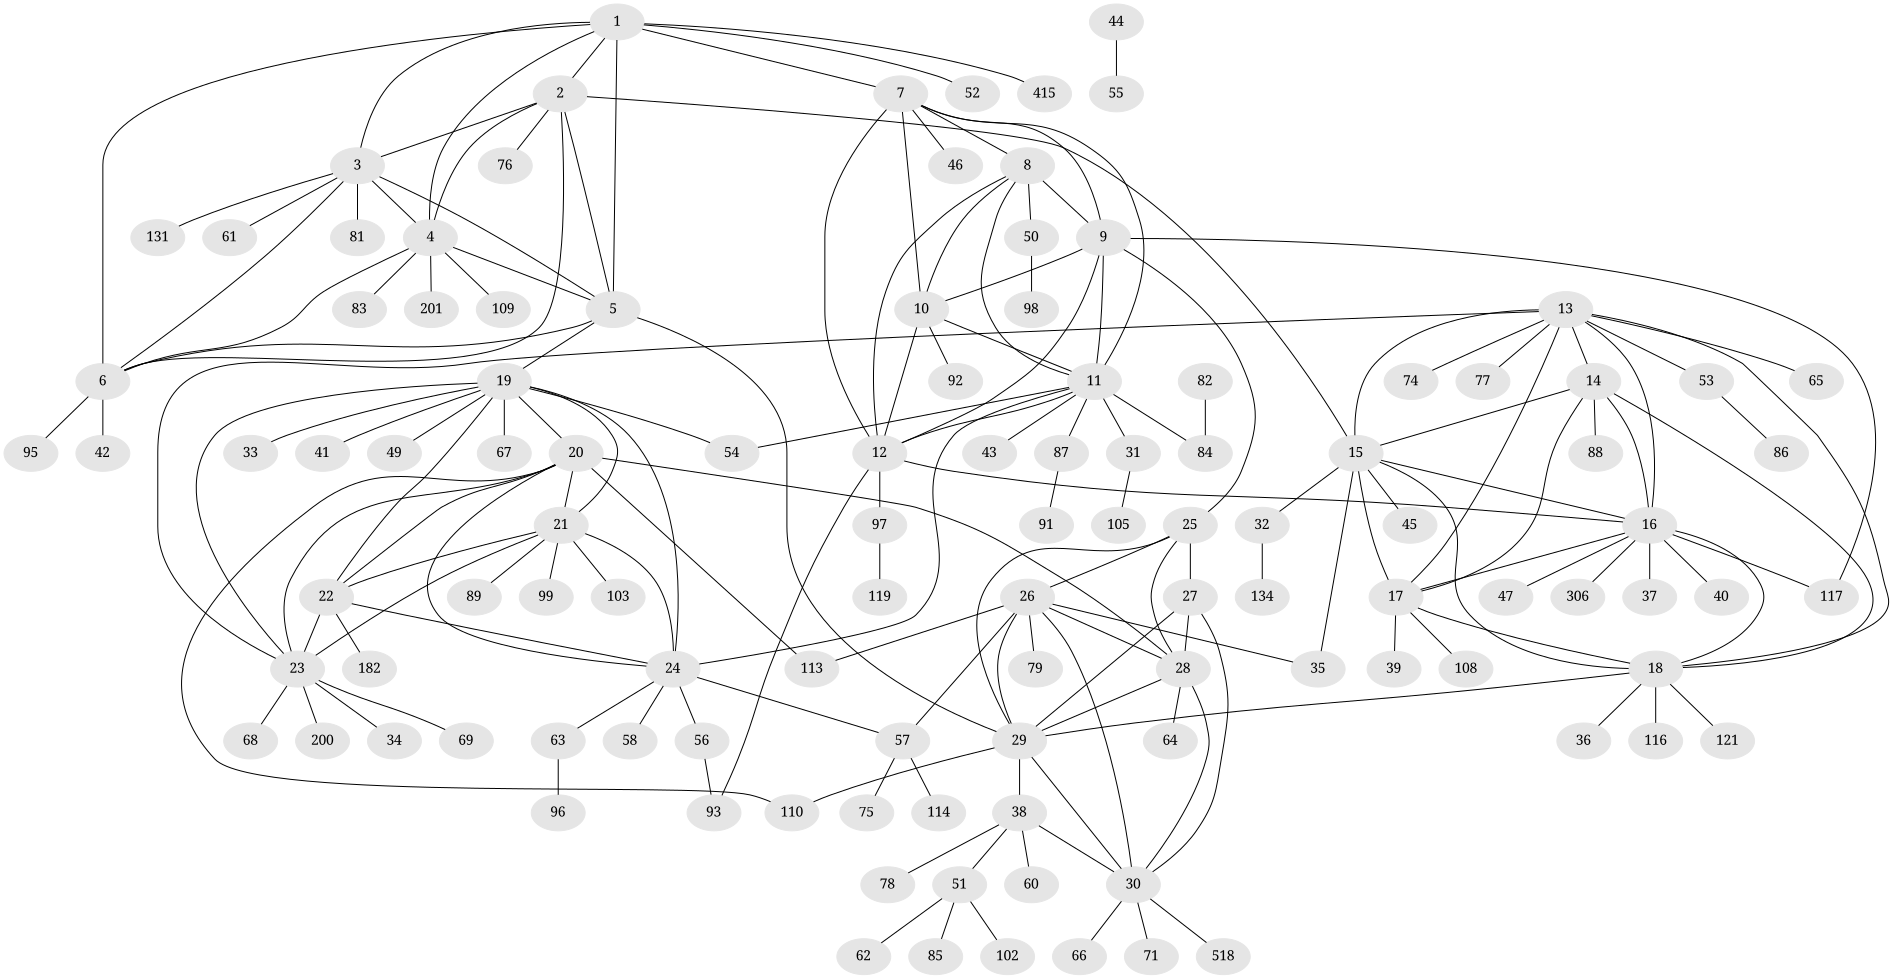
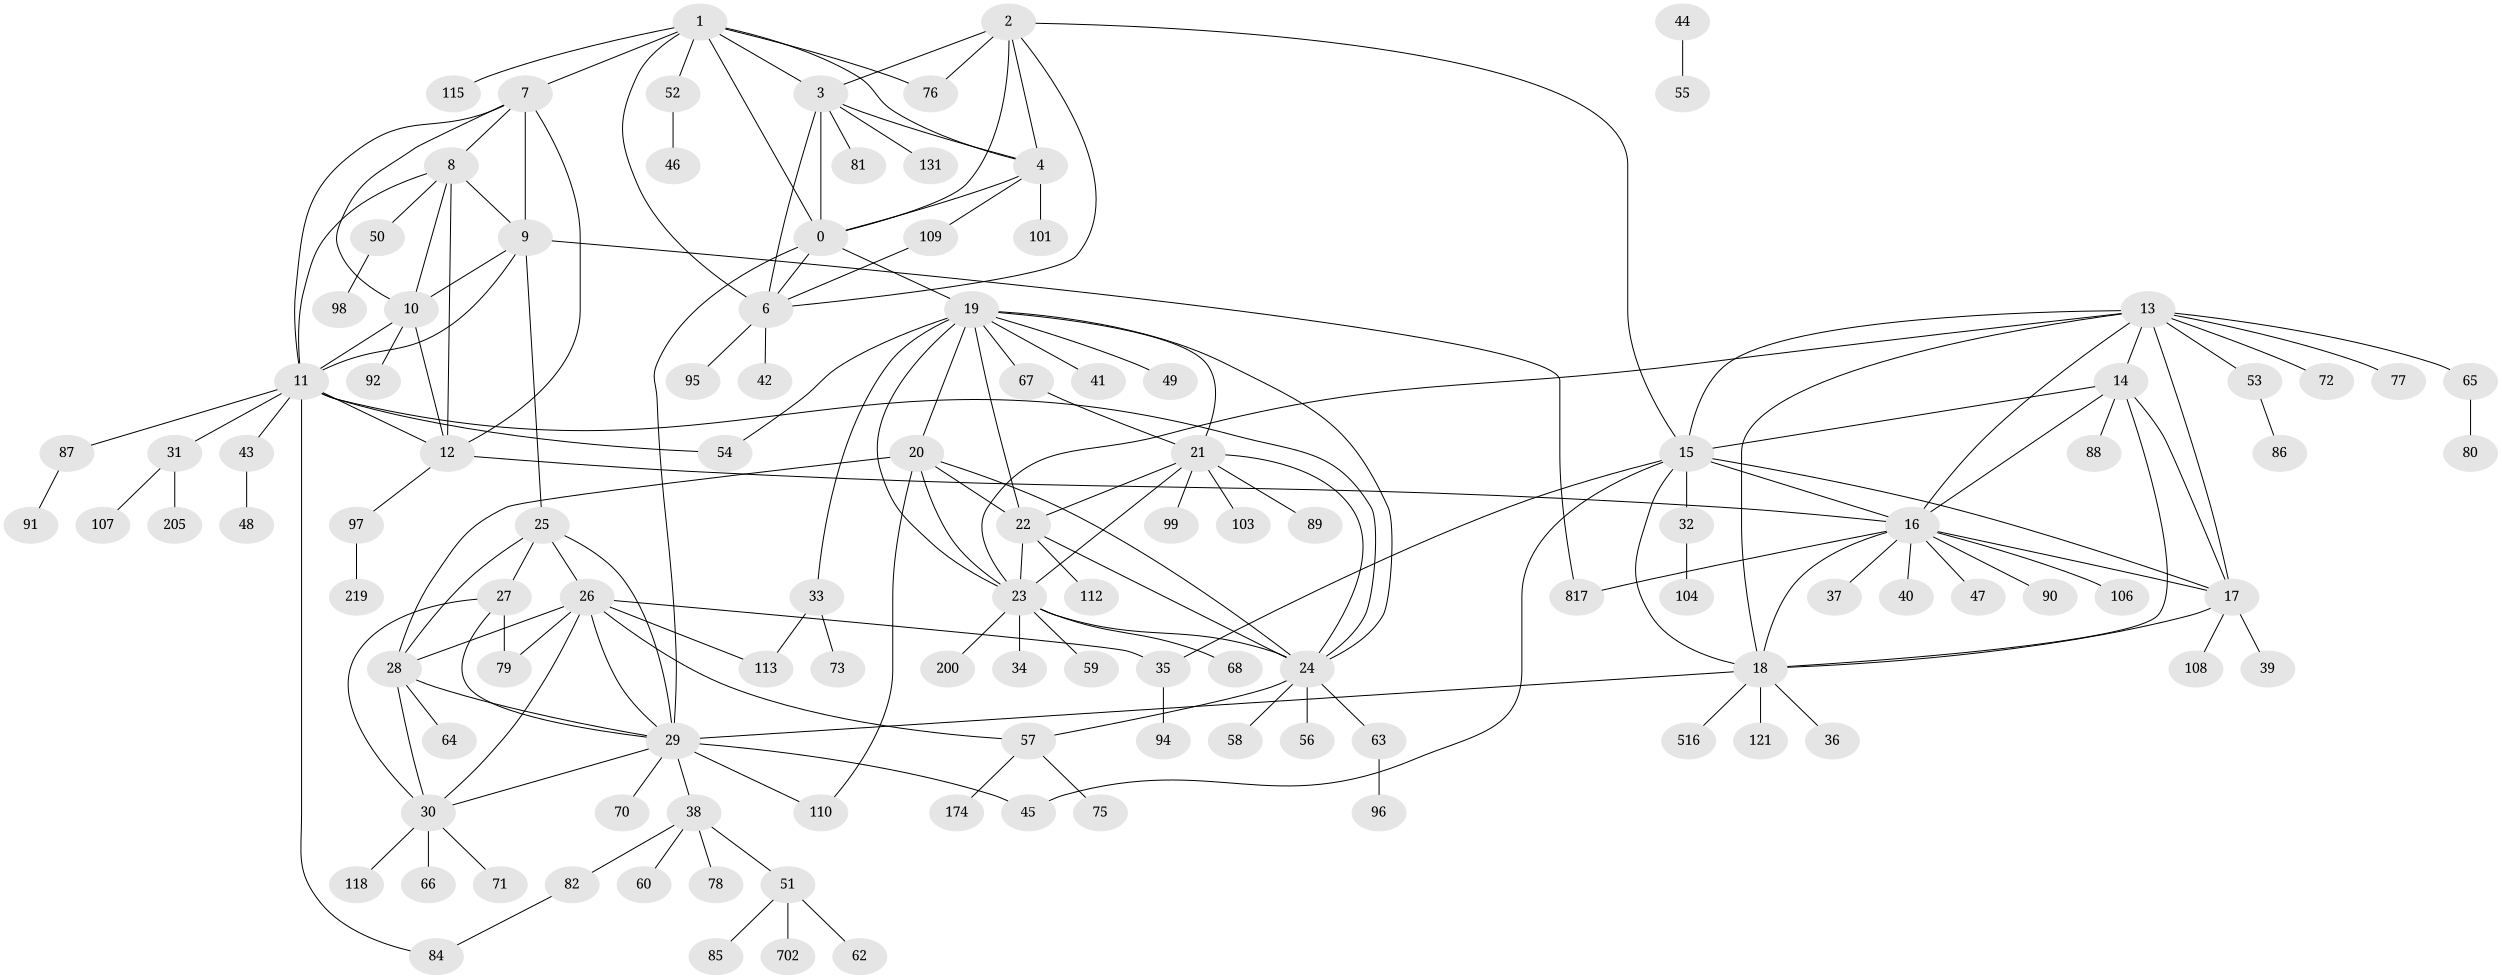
(589, 58) -> (841, 60)
(1045, 94) -> (453, 94)
(931, 133) -> (673, 130)
(230, 238) -> none
(360, 310) -> none
(431, 310) -> (1041, 238)
(613, 310) -> (821, 238)
(276, 330) -> (845, 275)
(1026, 375) -> none
(1411, 381) -> (2327, 381)
none -> (2471, 453)
(569, 489) -> (1111, 419)
none -> (103, 525)
none -> (247, 525)
(1118, 525) -> (175, 525)
(694, 561) -> (791, 633)
(880, 597) -> (357, 597)
(1262, 597) -> (1687, 597)
(1578, 597) -> (2122, 597)
(1831, 597) -> (1577, 597)
none -> (2050, 597)
(1187, 630) -> (504, 635)
none -> (1163, 633)
(369, 669) -> (1091, 597)
none -> (838, 669)
(466, 741) -> (1091, 669)
none -> (1163, 741)
(1656, 741) -> (1689, 741)
none -> (848, 762)
none -> (622, 813)
(714, 813) -> none
(939, 813) -> (957, 813)
(1076, 849) -> (633, 849)
(1008, 957) -> (788, 957)
(1223, 957) -> (357, 885)
